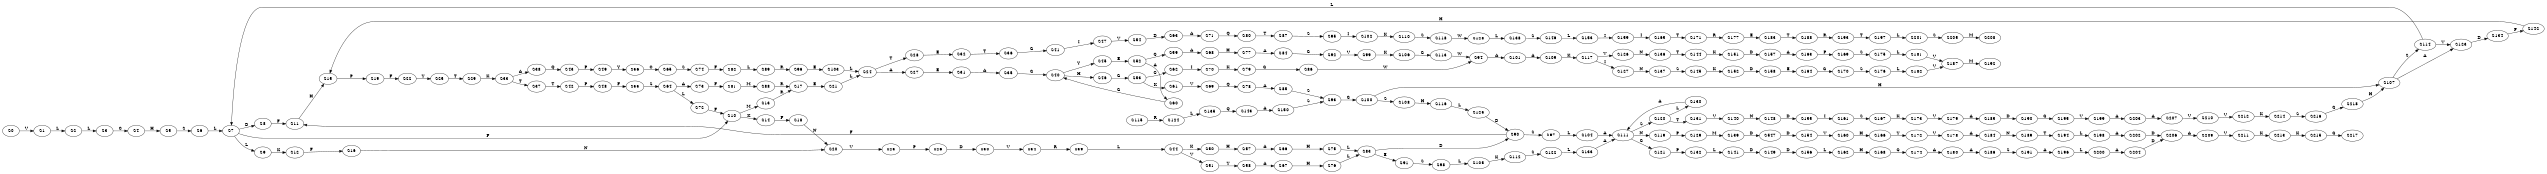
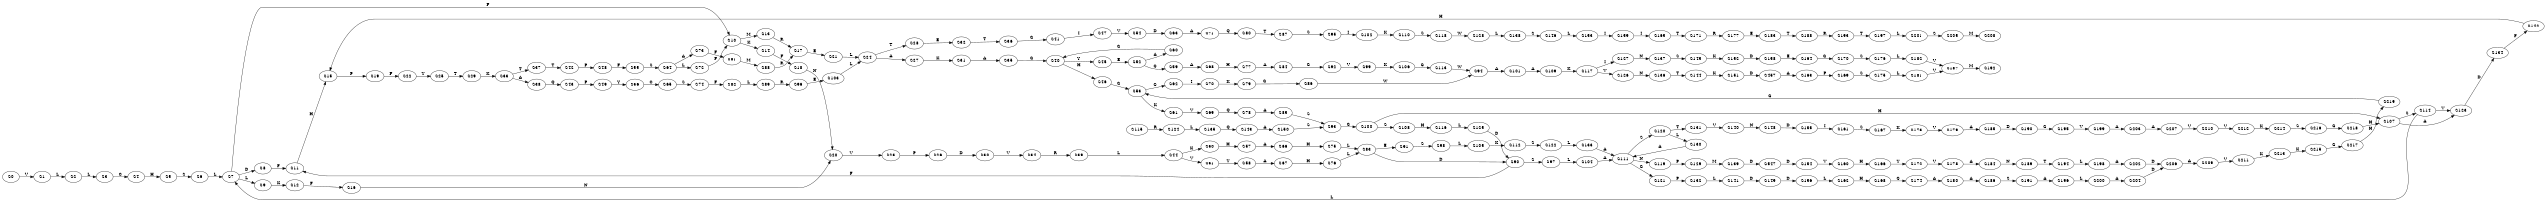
(1770, 55) -> (1770, 76)
(938, 70) -> (938, 58)
none -> (2389, 102)
